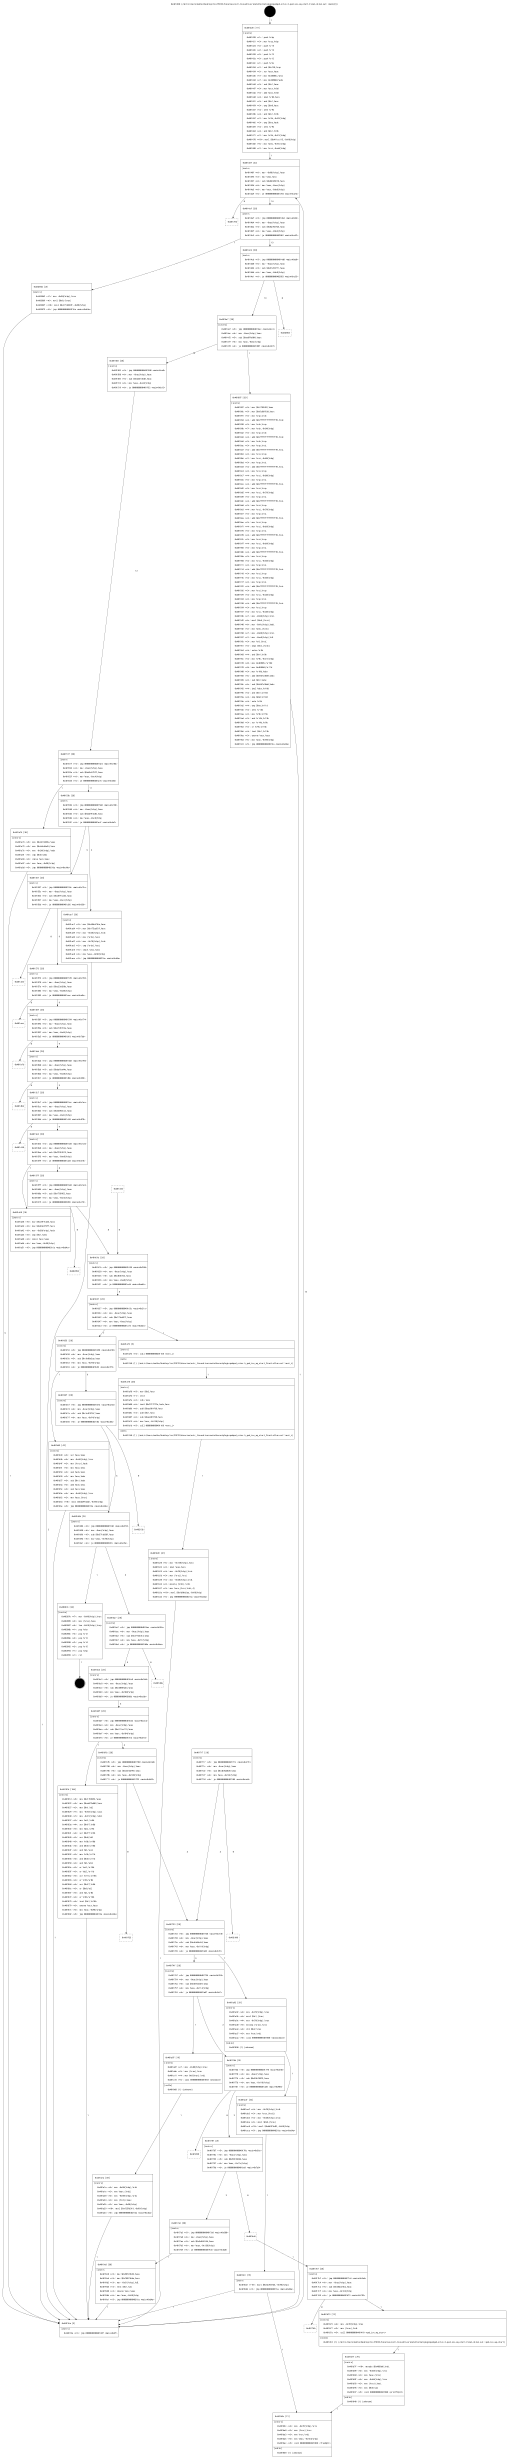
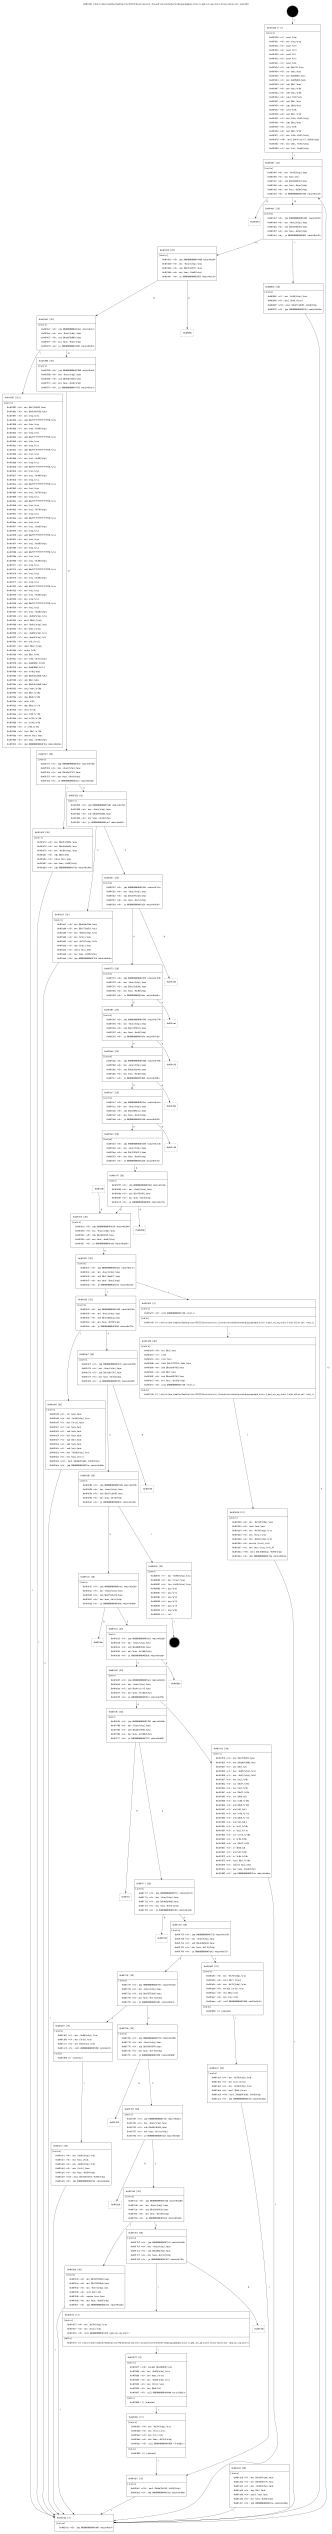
(22, 1185) -> none
none -> (175, 1684)
(158, 1848) -> (150, 1810)
(281, 2253) -> (155, 2225)
(282, 2352) -> (156, 2465)
